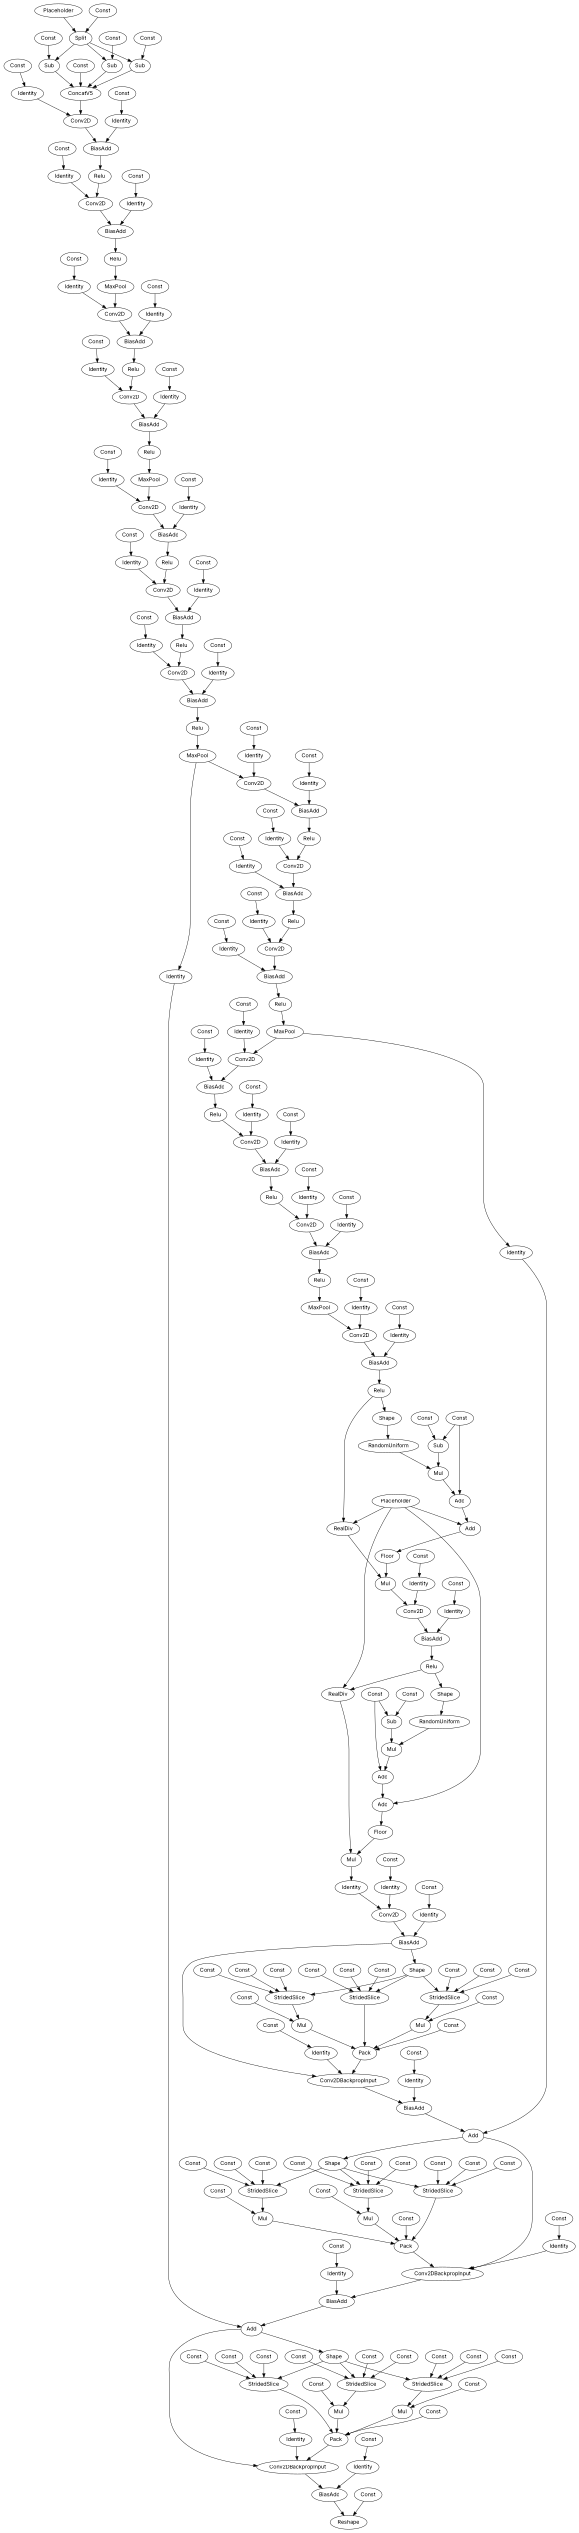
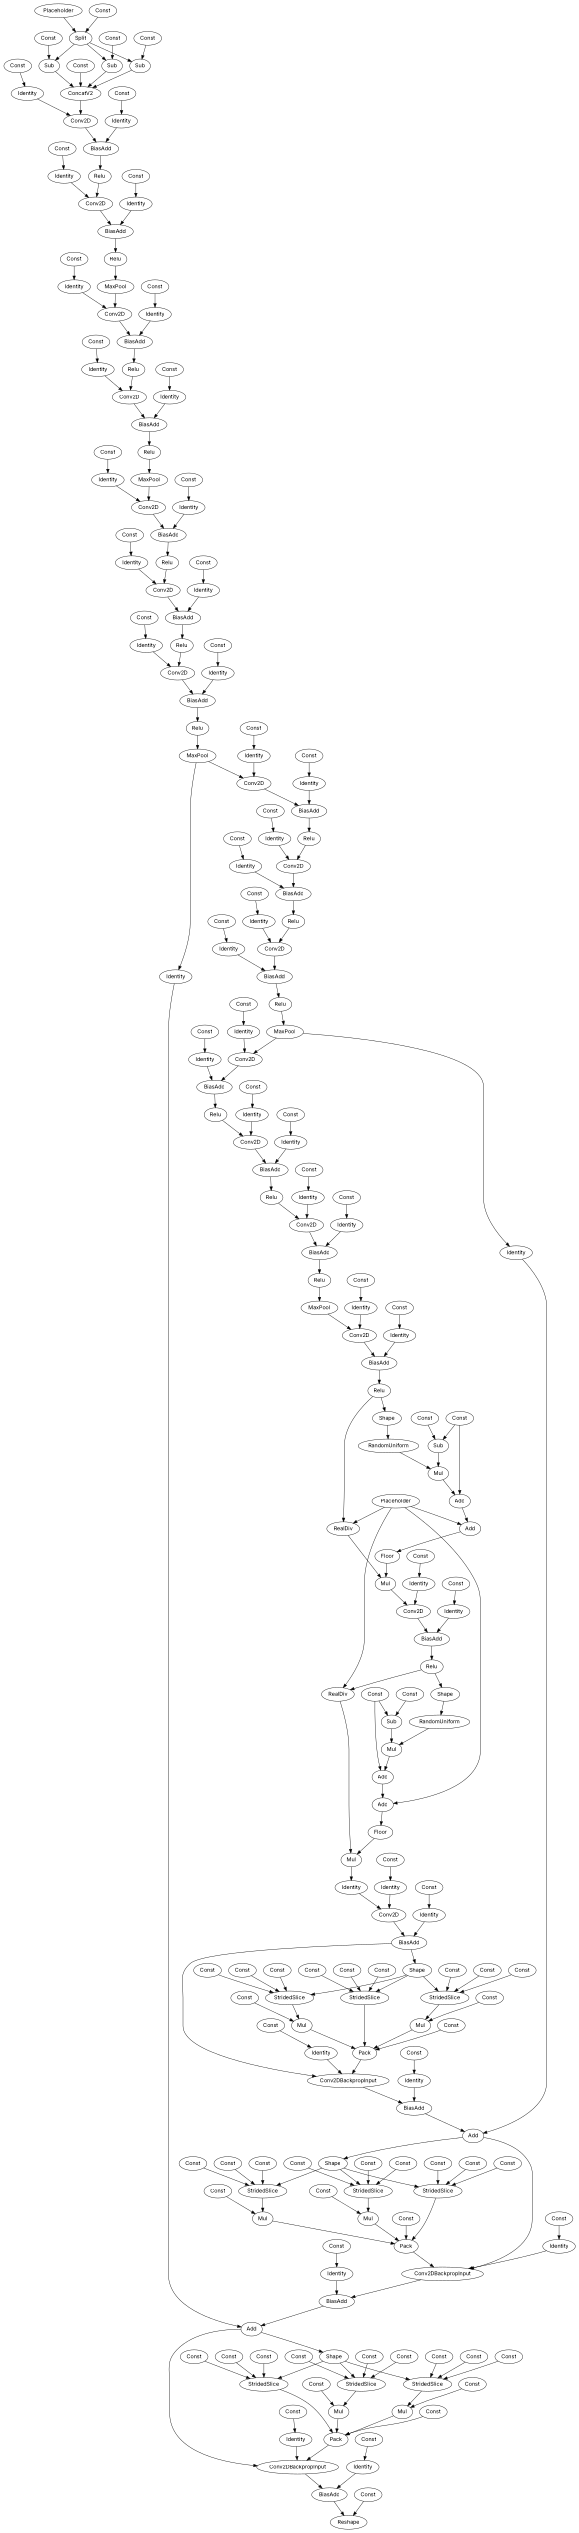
(81, 94) -> (81, 94)
